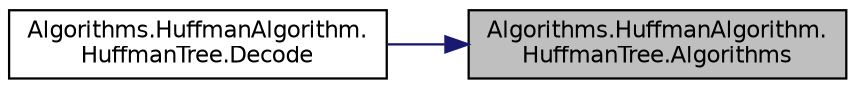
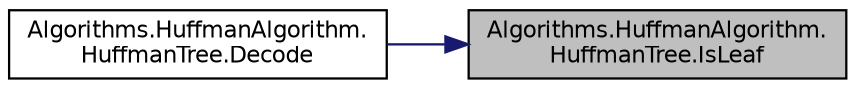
(657, 44) -> (657, 44)
